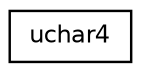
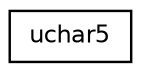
(70, 36) -> (70, 36)
